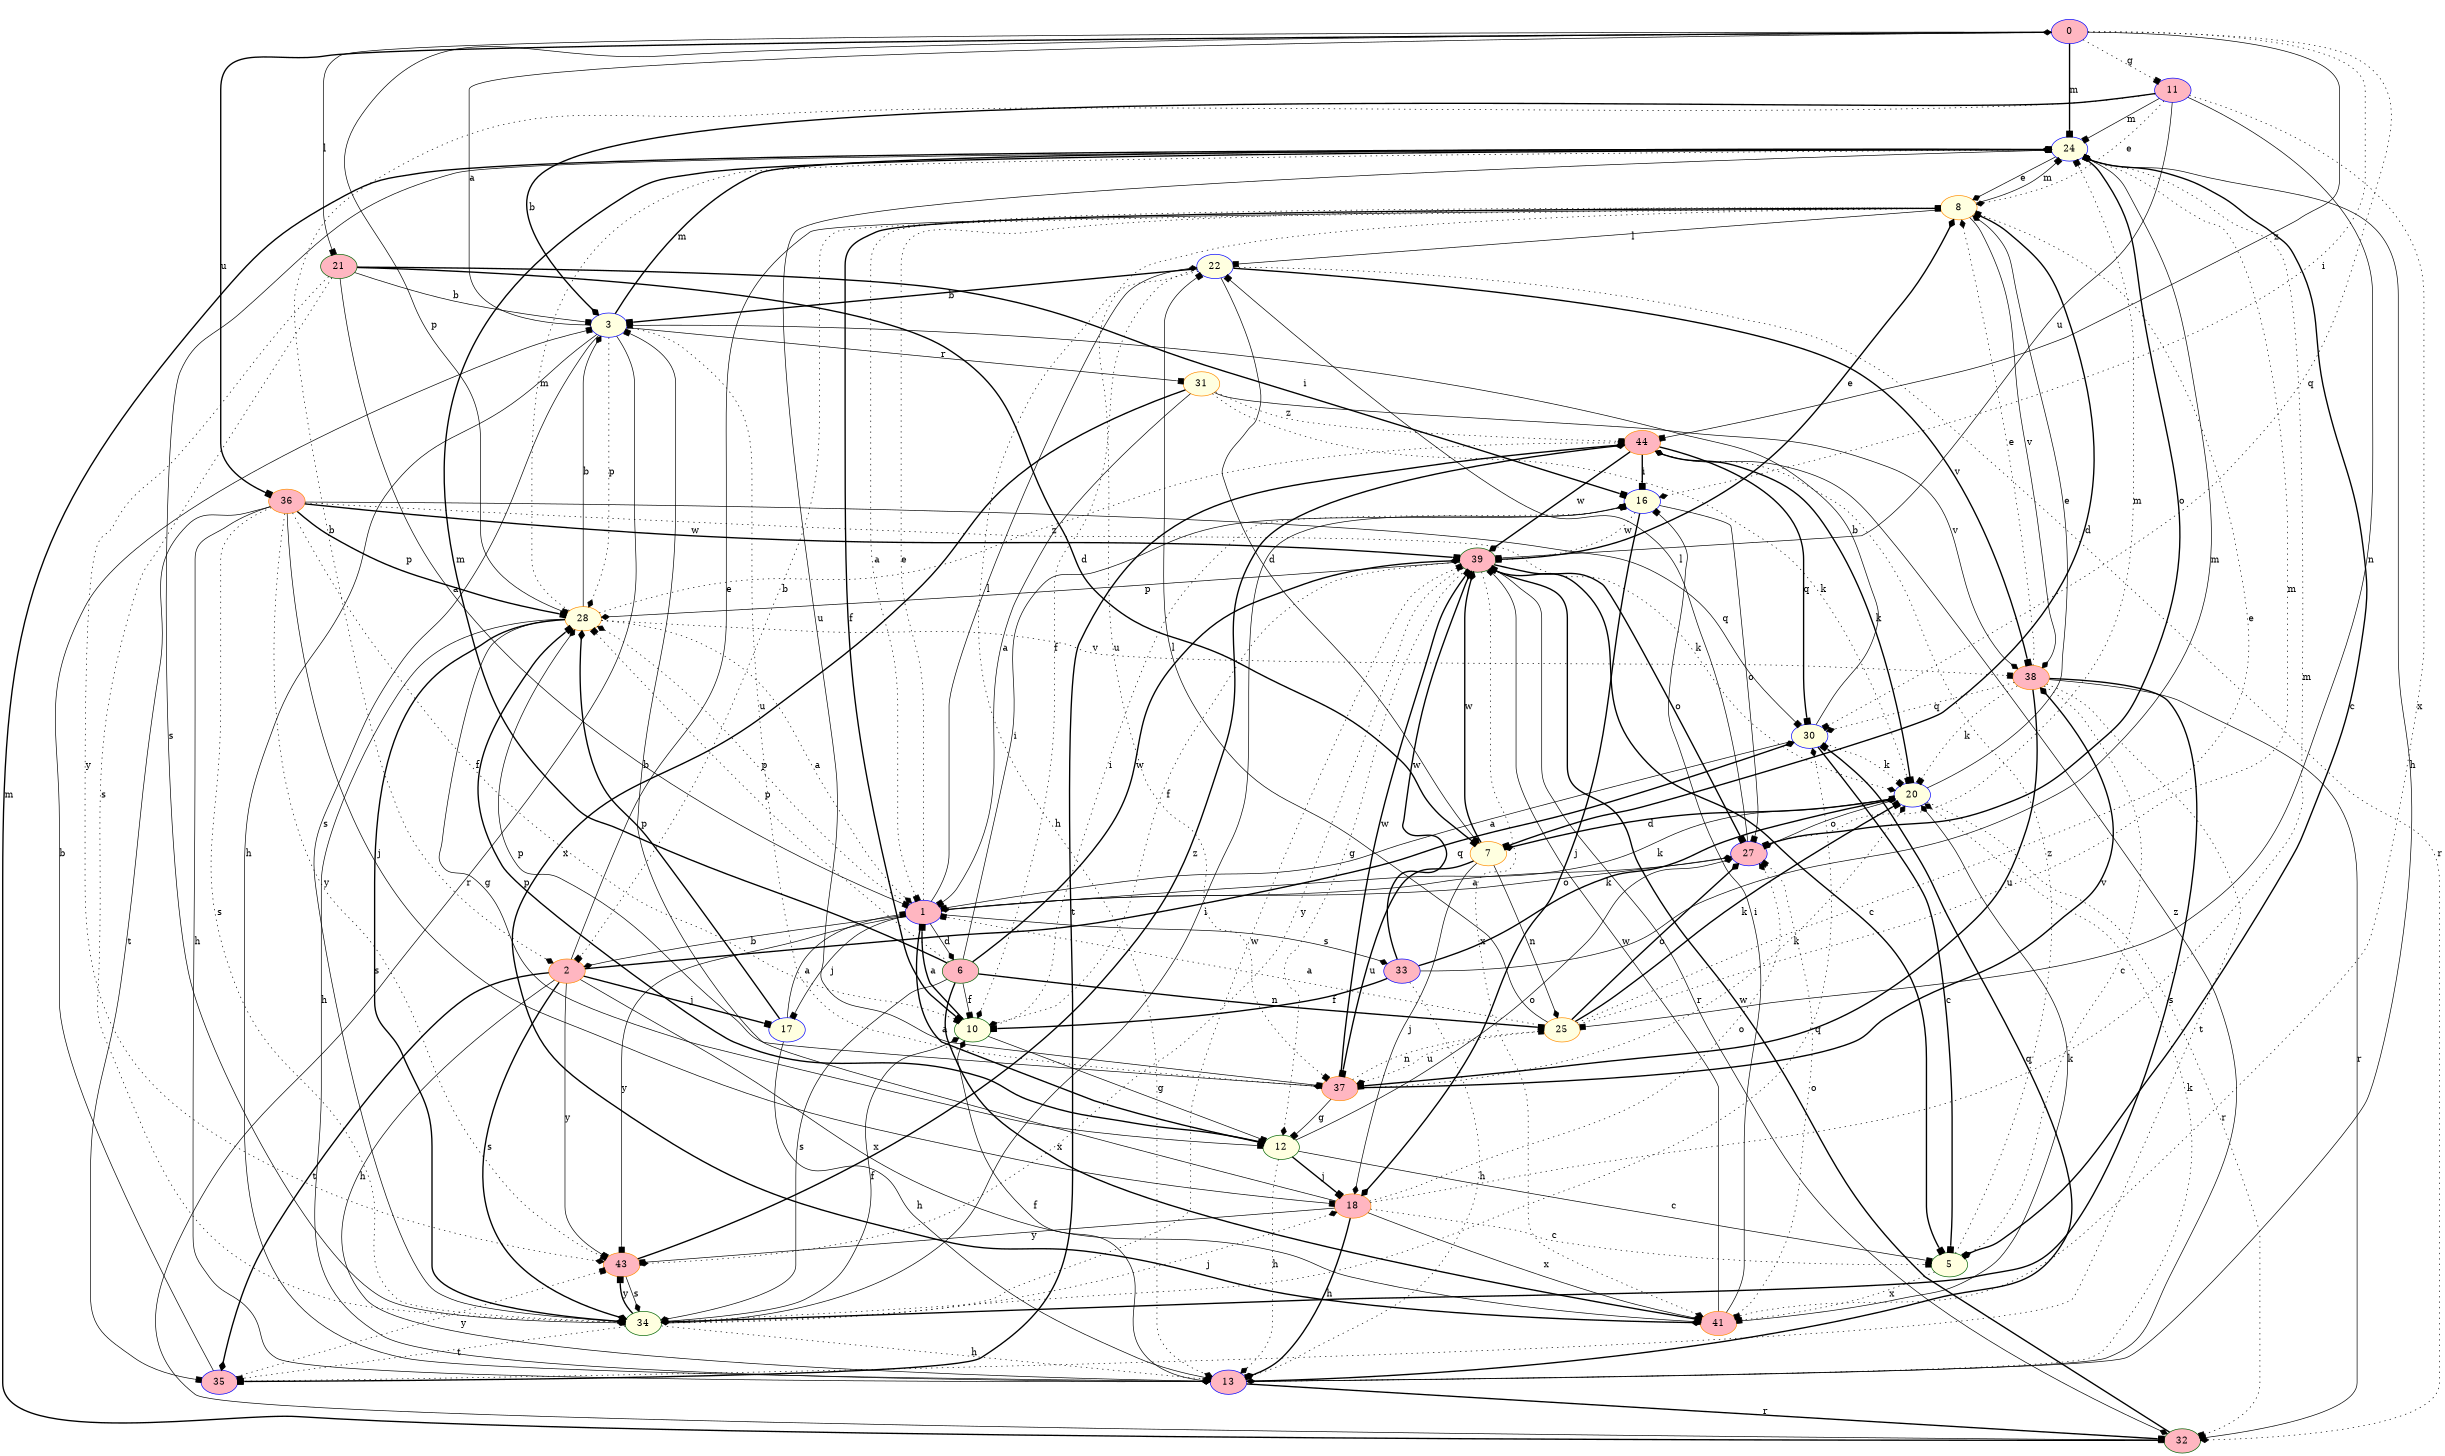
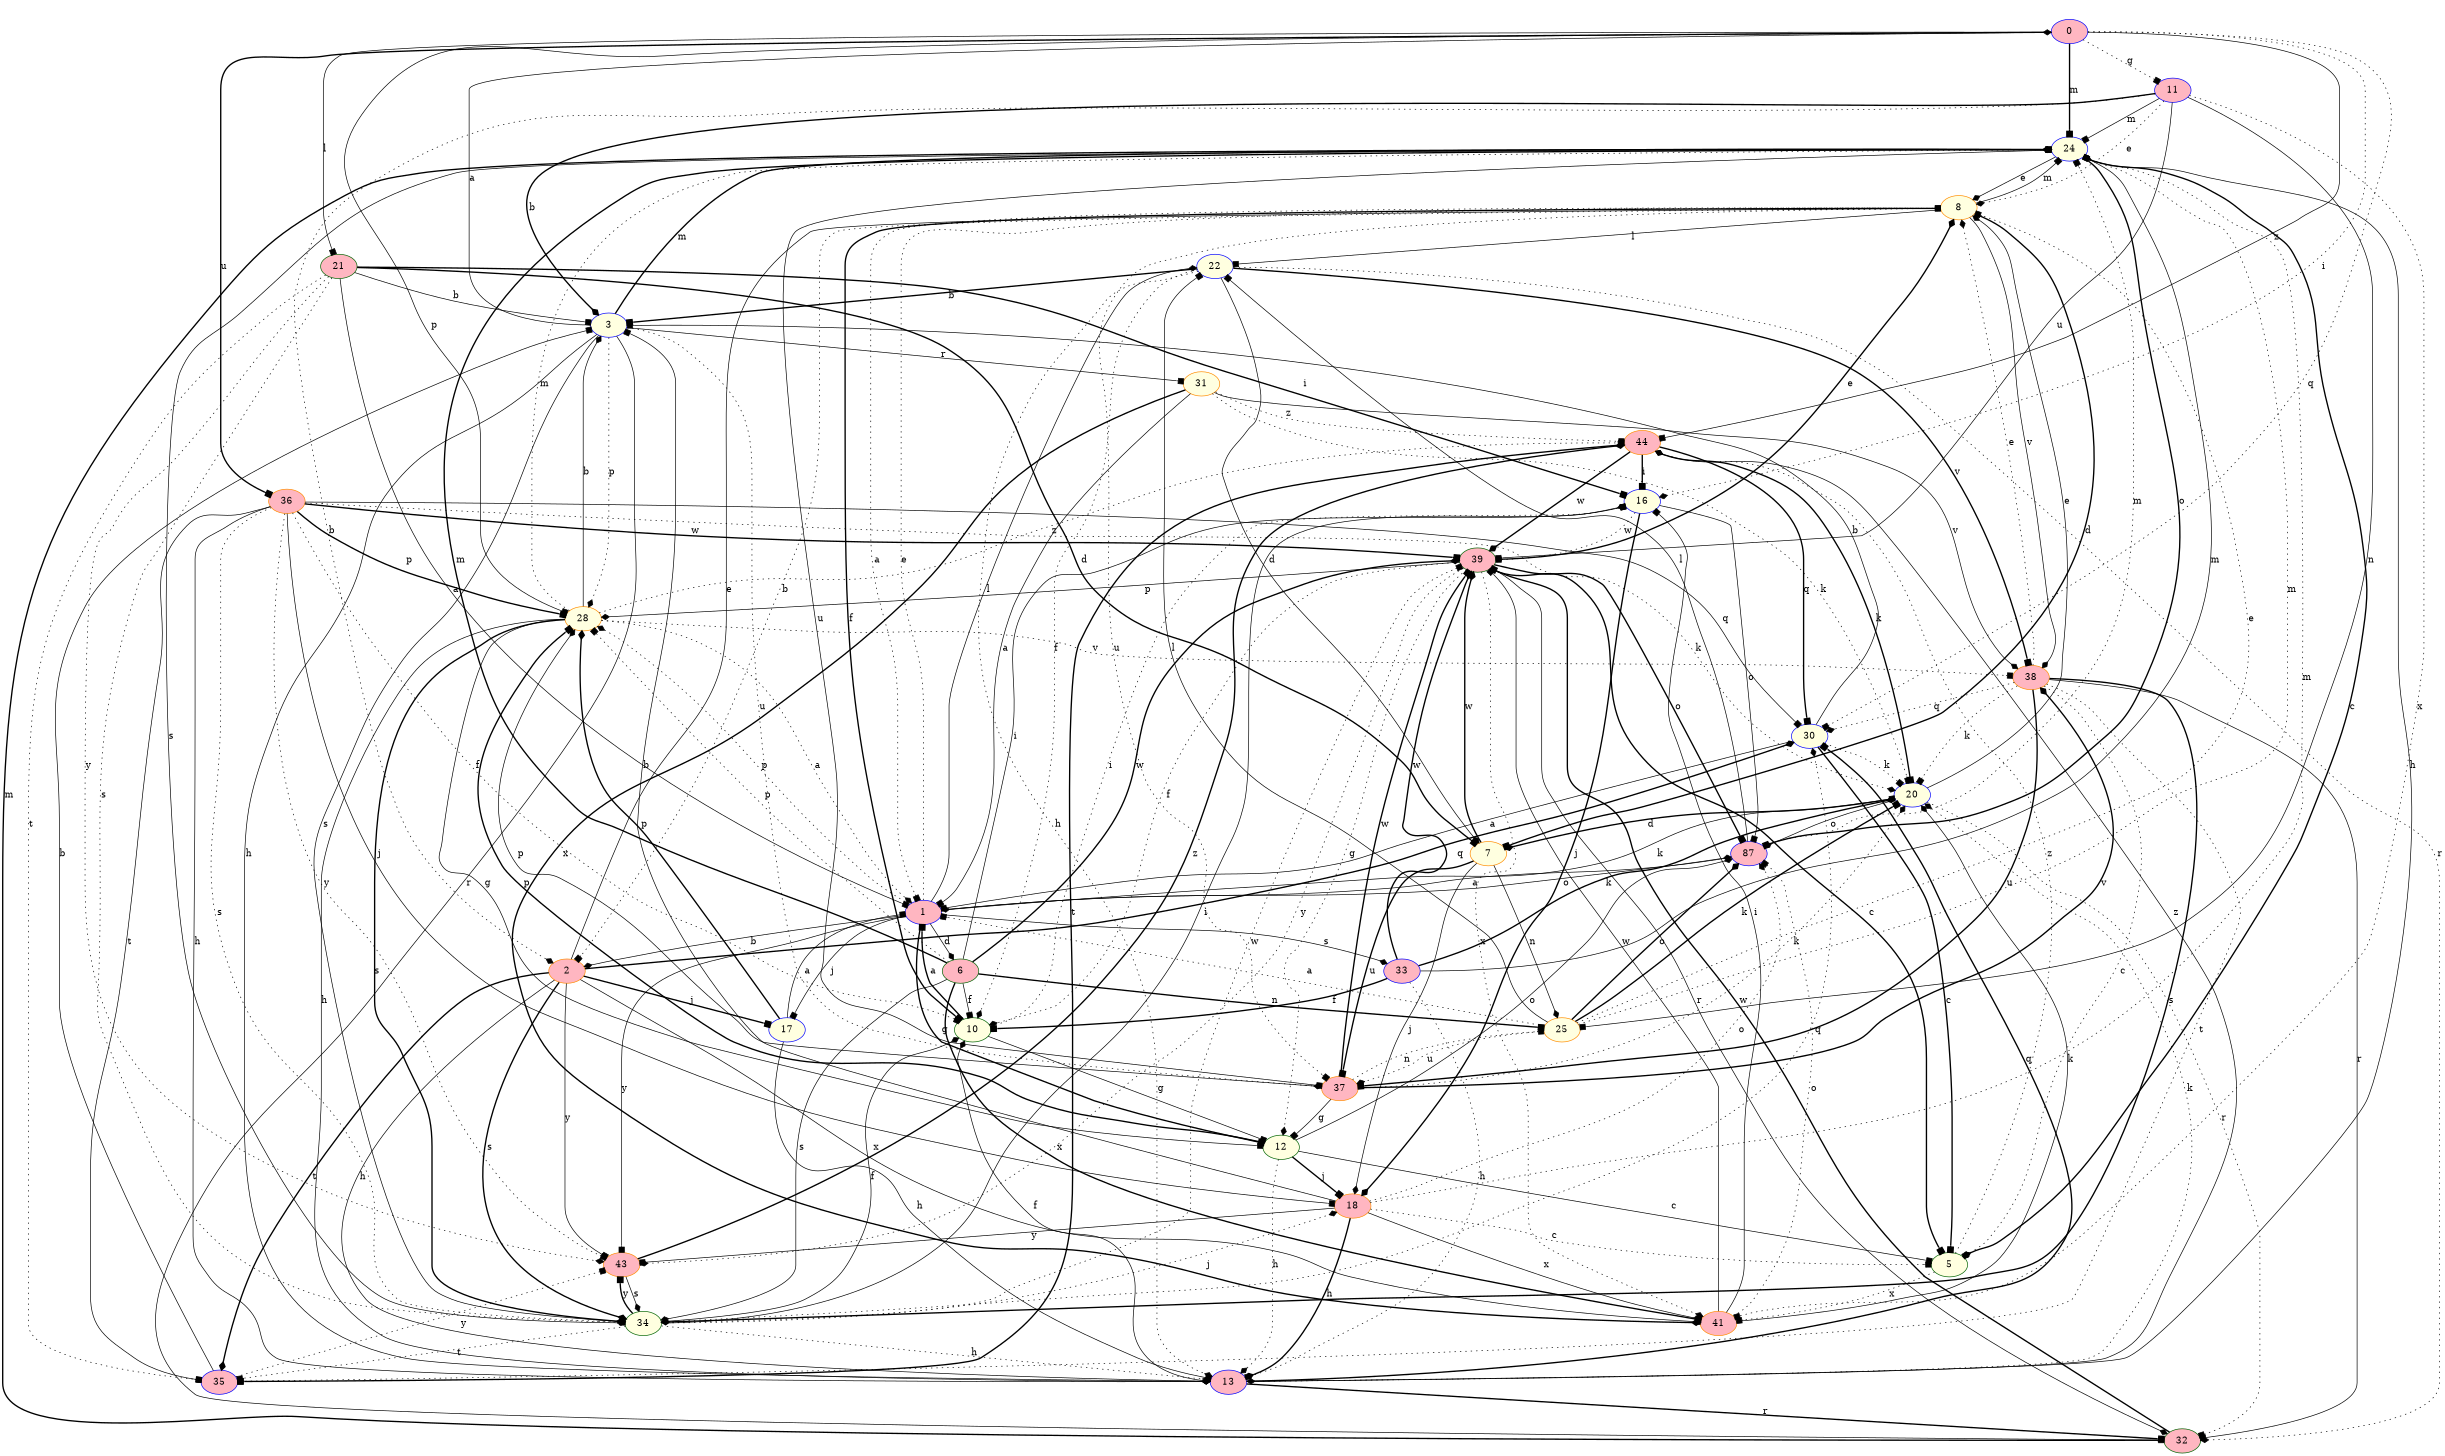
none -> (28, 838)
(1749, 854) -> (1749, 854)
(945, 1030) -> (945, 1030)
